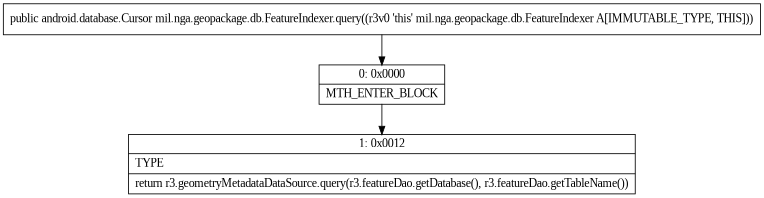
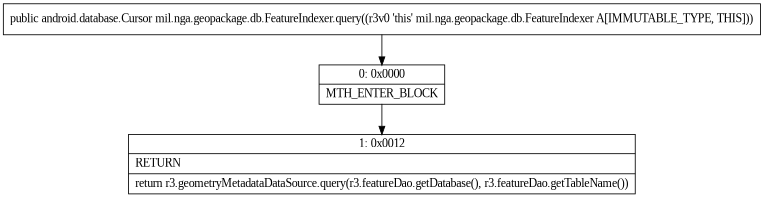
(149, 163) -> (158, 163)
